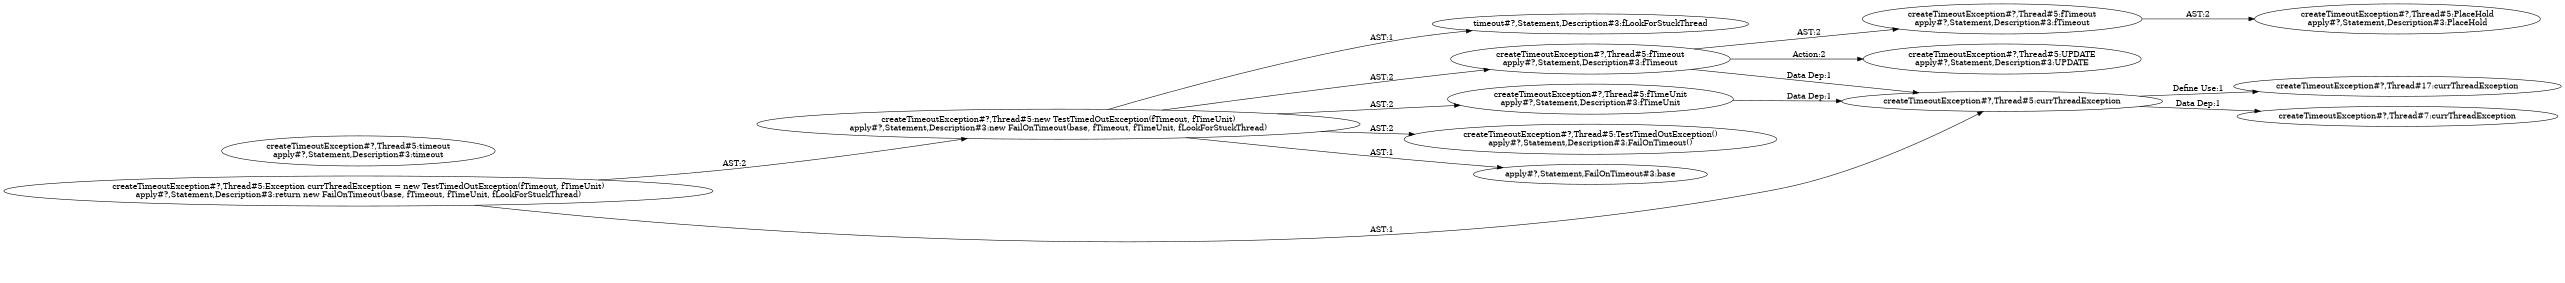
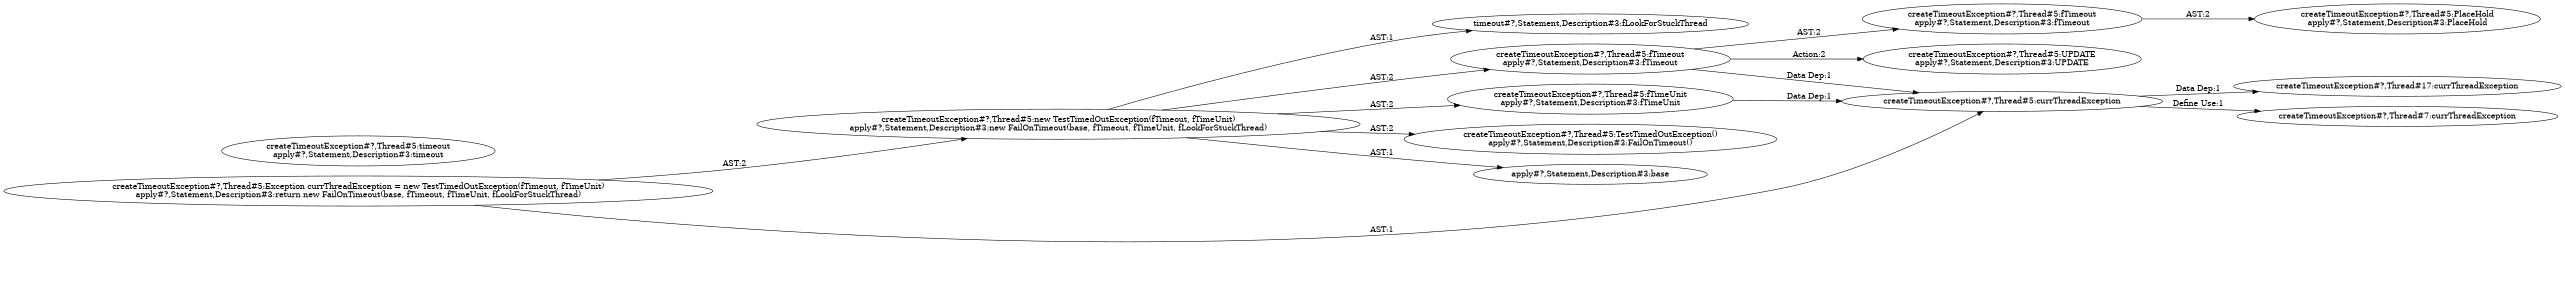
(2198, 89) -> (2198, 89)
(2198, 104) -> (2198, 104)
(1590, 174) -> (1590, 174)
